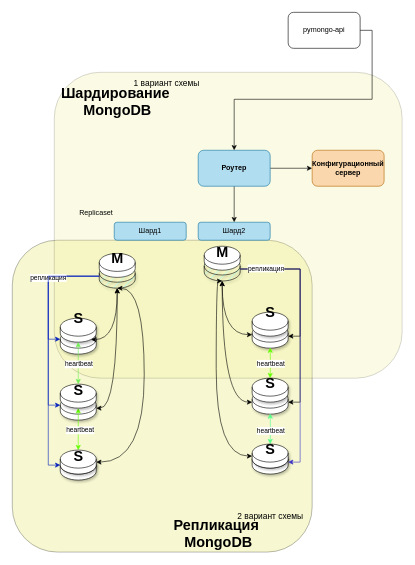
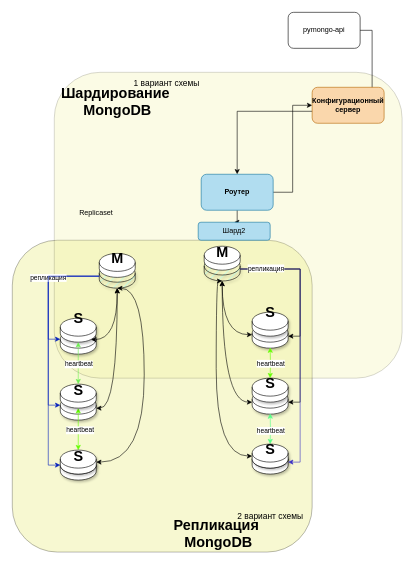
(234, 168) -> (237, 192)
(348, 168) -> (348, 105)
(150, 231) -> none
